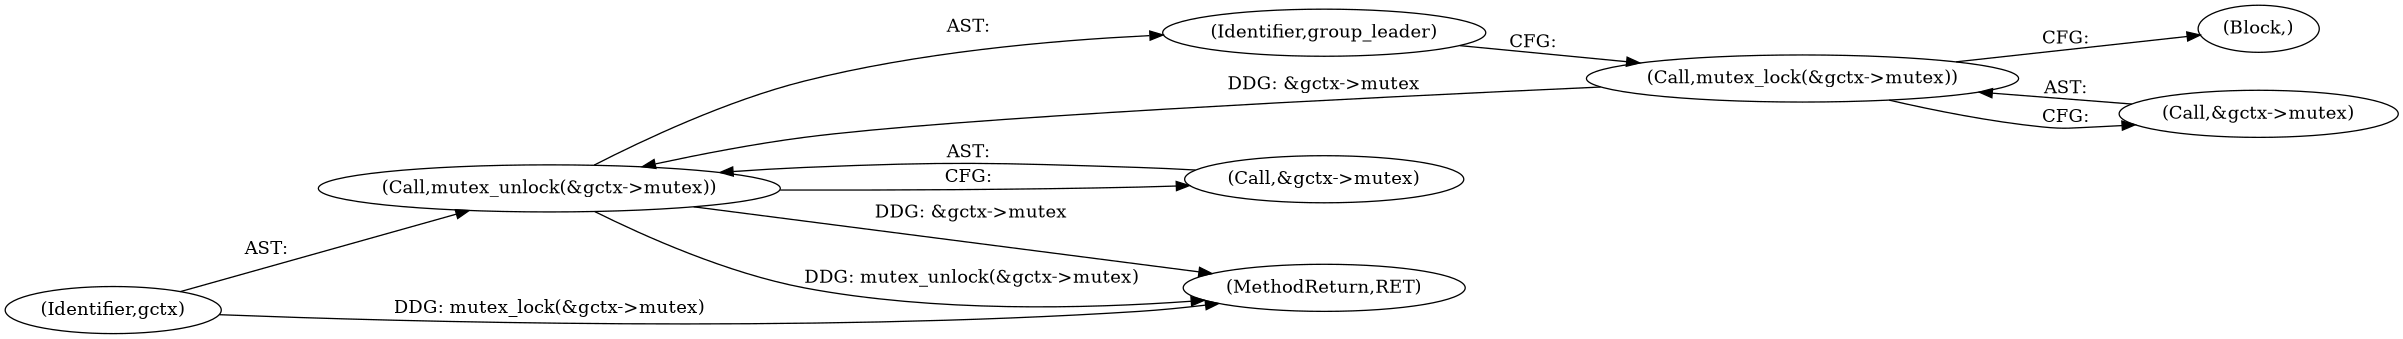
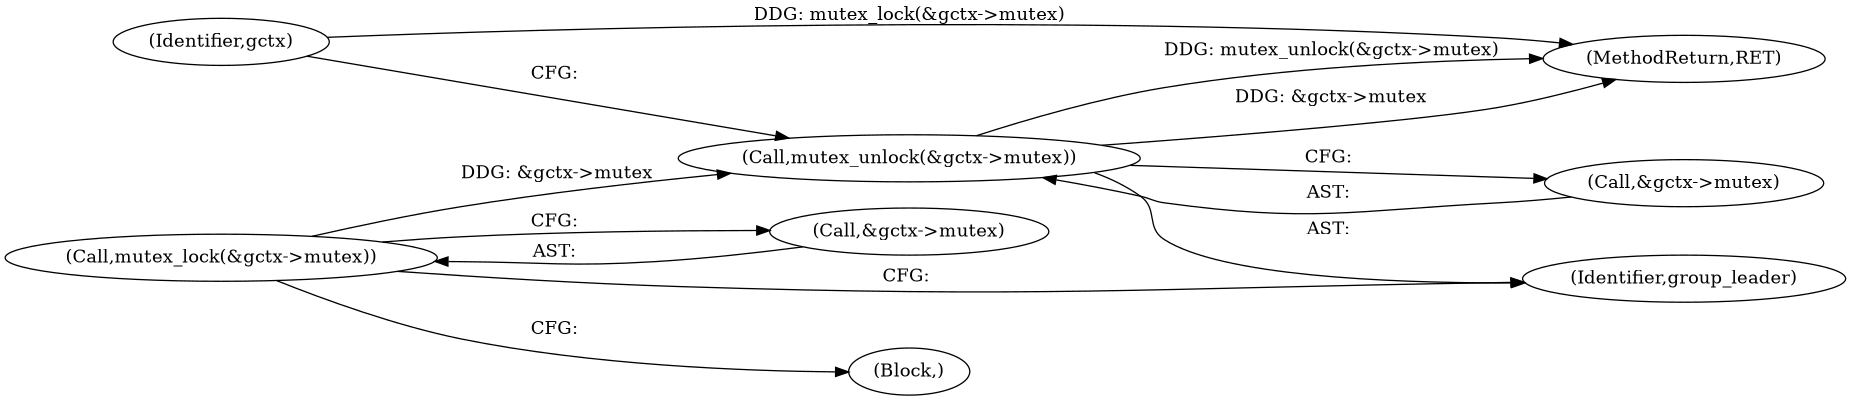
(1543, 54) -> (954, 292)
(270, 249) -> (558, 74)
